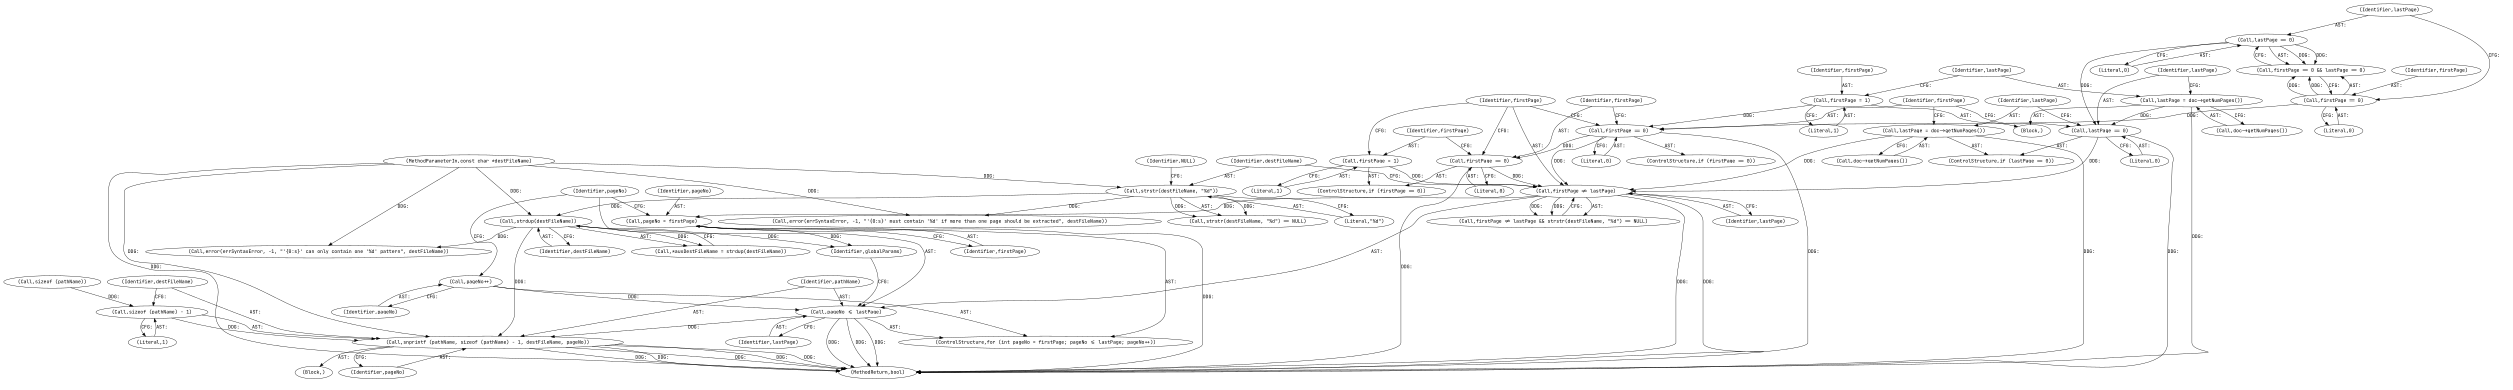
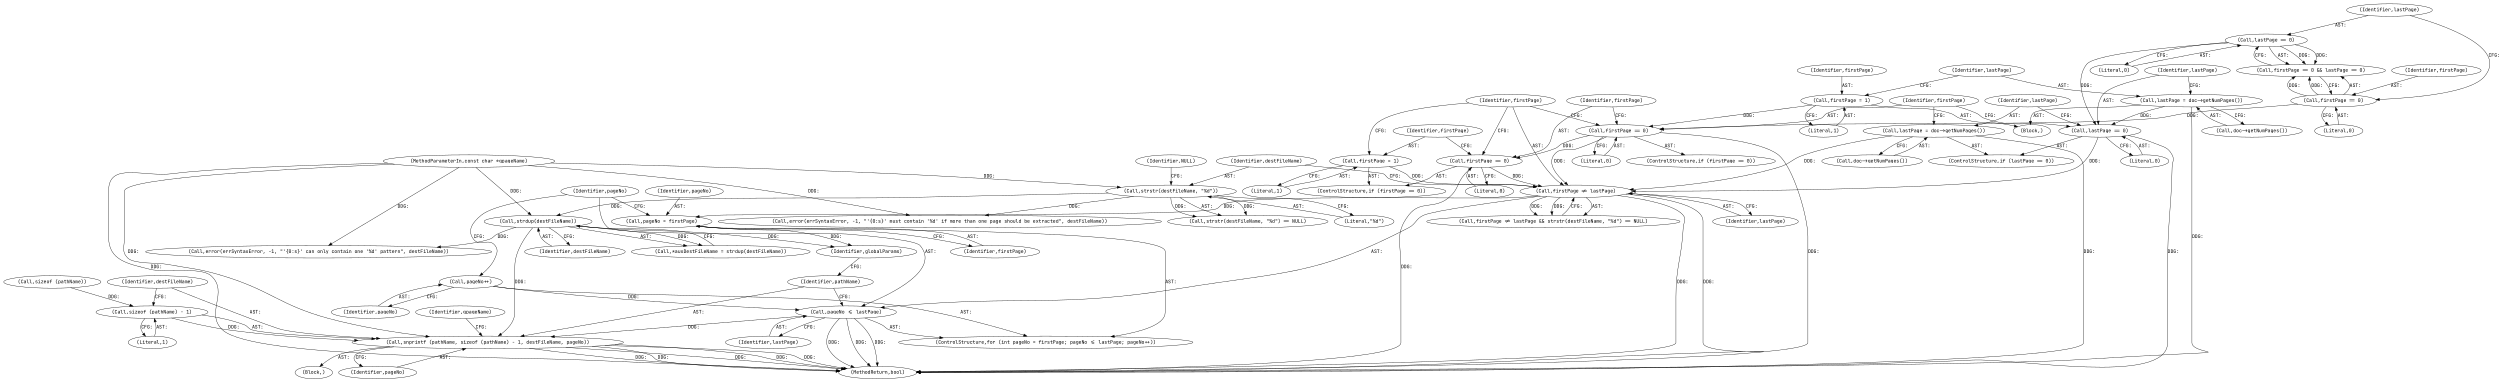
(469, 161) -> (469, 161)
(1142, 234) -> none
(878, 284) -> (850, 266)
(846, 297) -> (846, 297)
none -> (460, 312)
